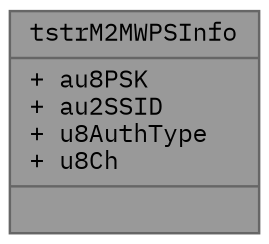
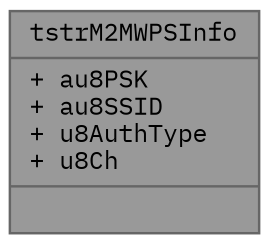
(97, 107) -> (97, 107)
